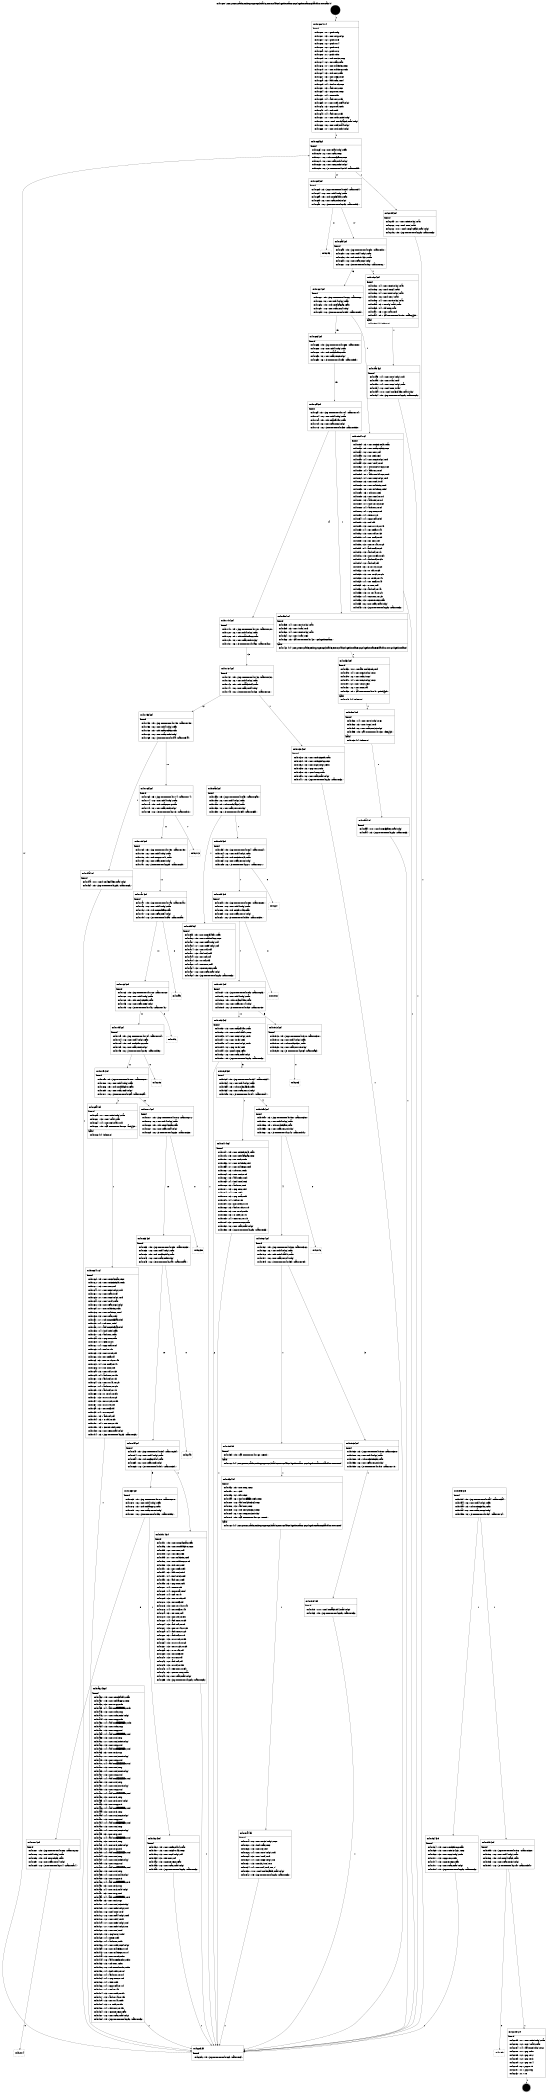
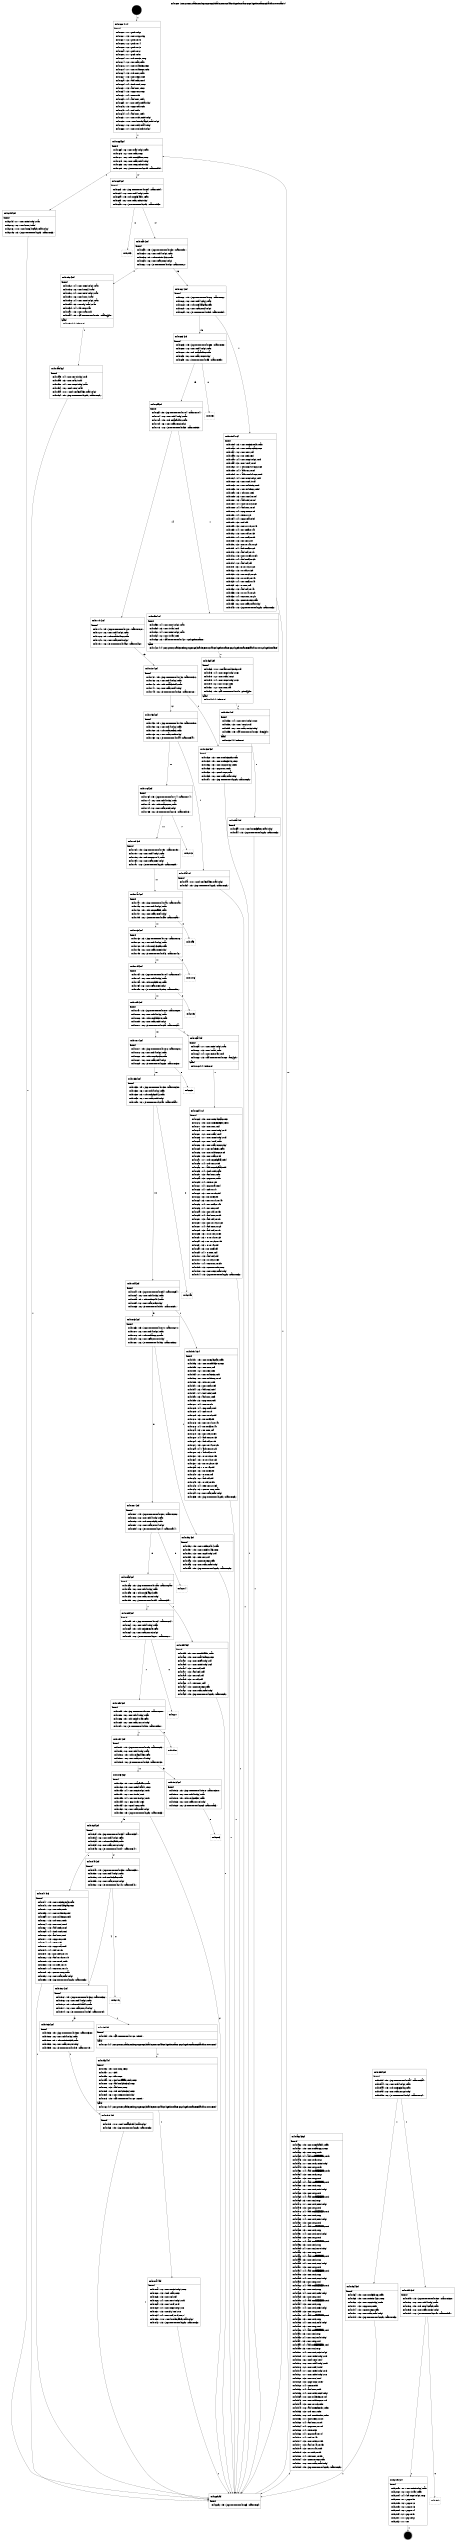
none -> (210, 416)
none -> (150, 1553)
